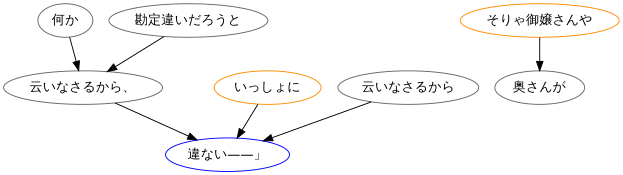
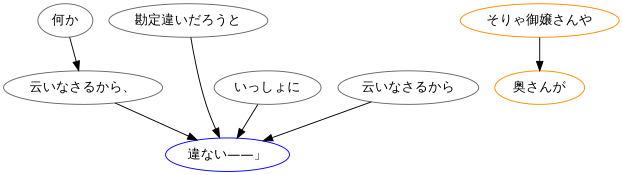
(140, 52) -> (200, 84)
(268, 88) -> (268, 88)
(540, 88) -> (540, 88)
